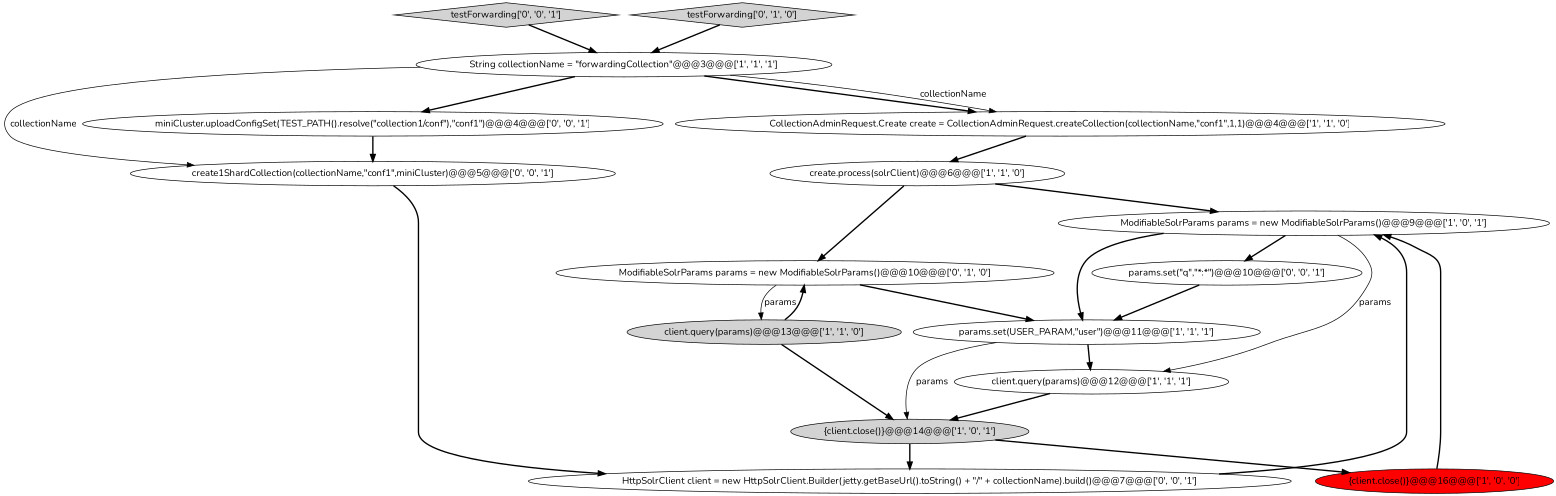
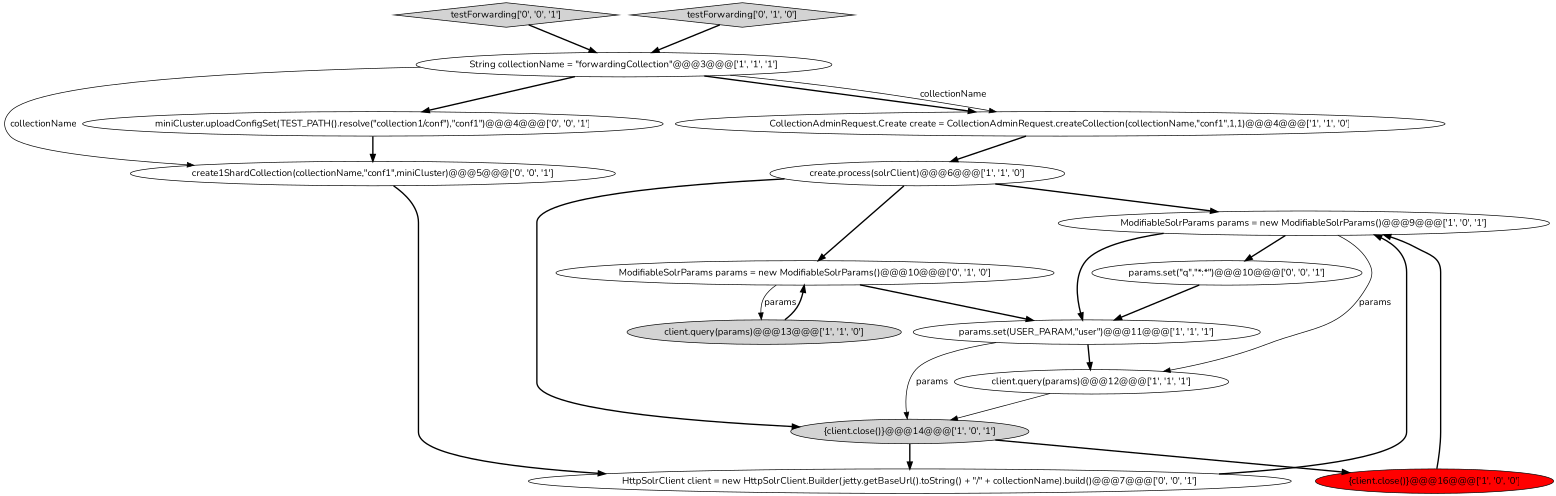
(834, 380) -> (537, 306)
(1004, 406) -> (1004, 406)
